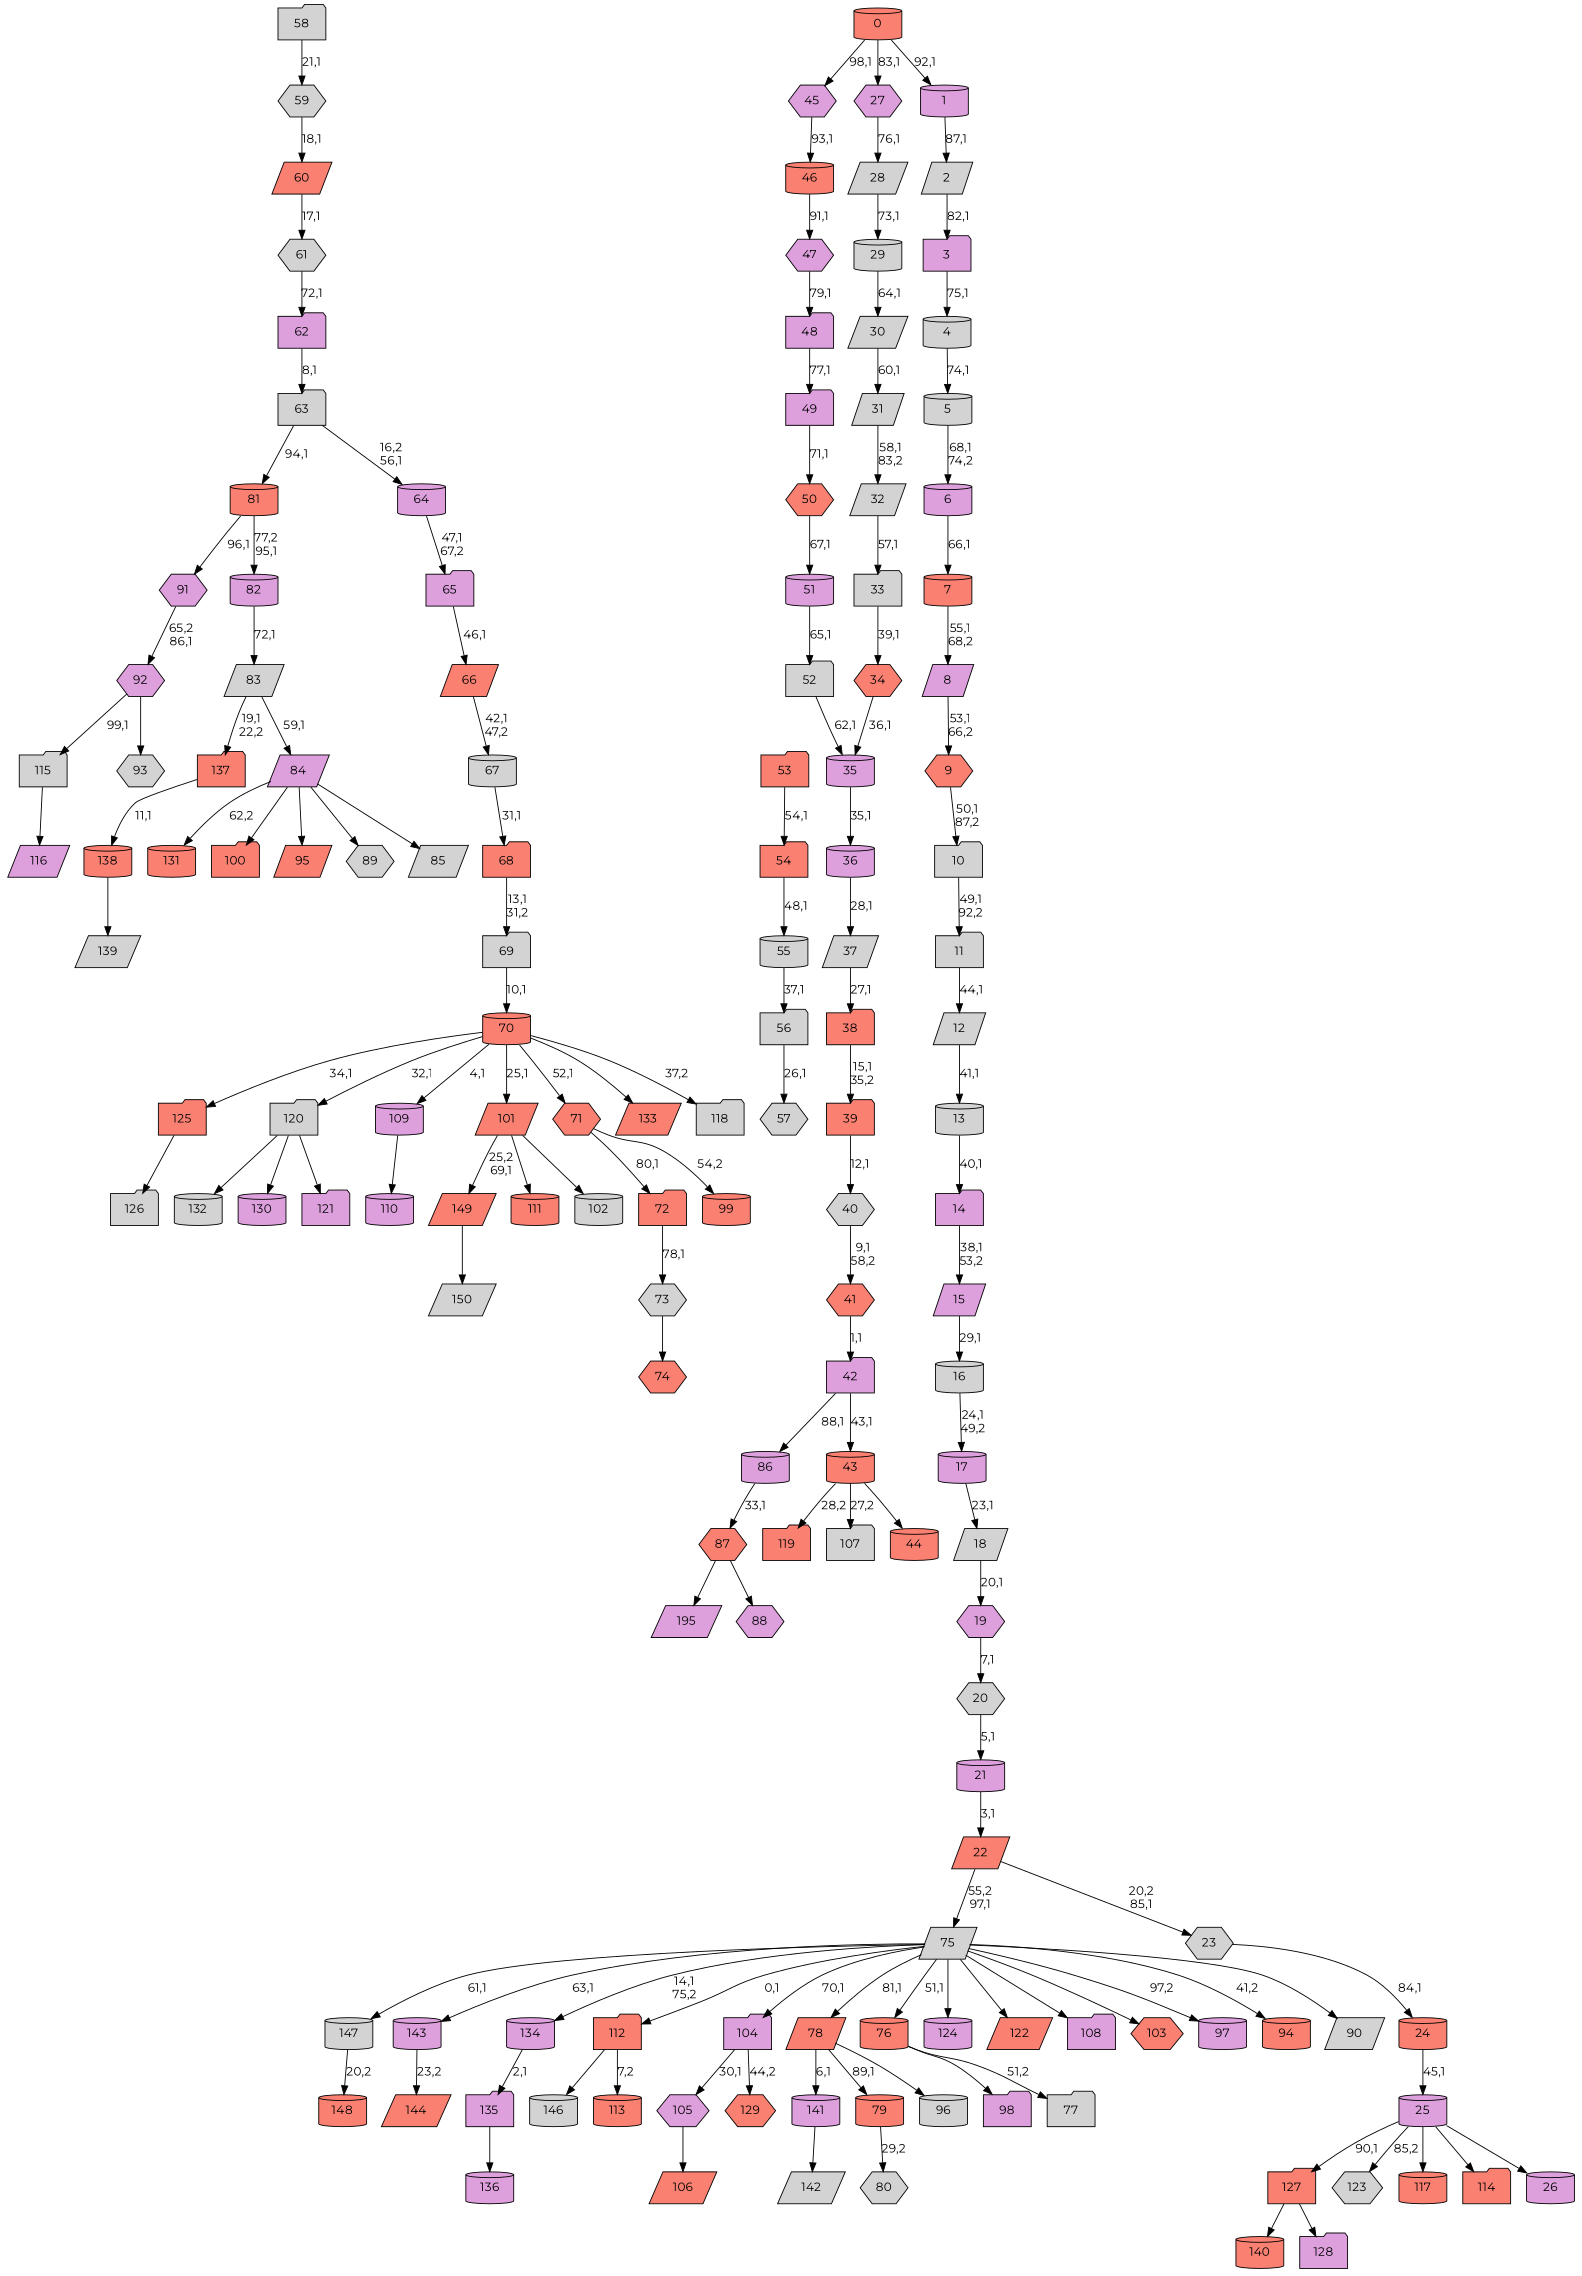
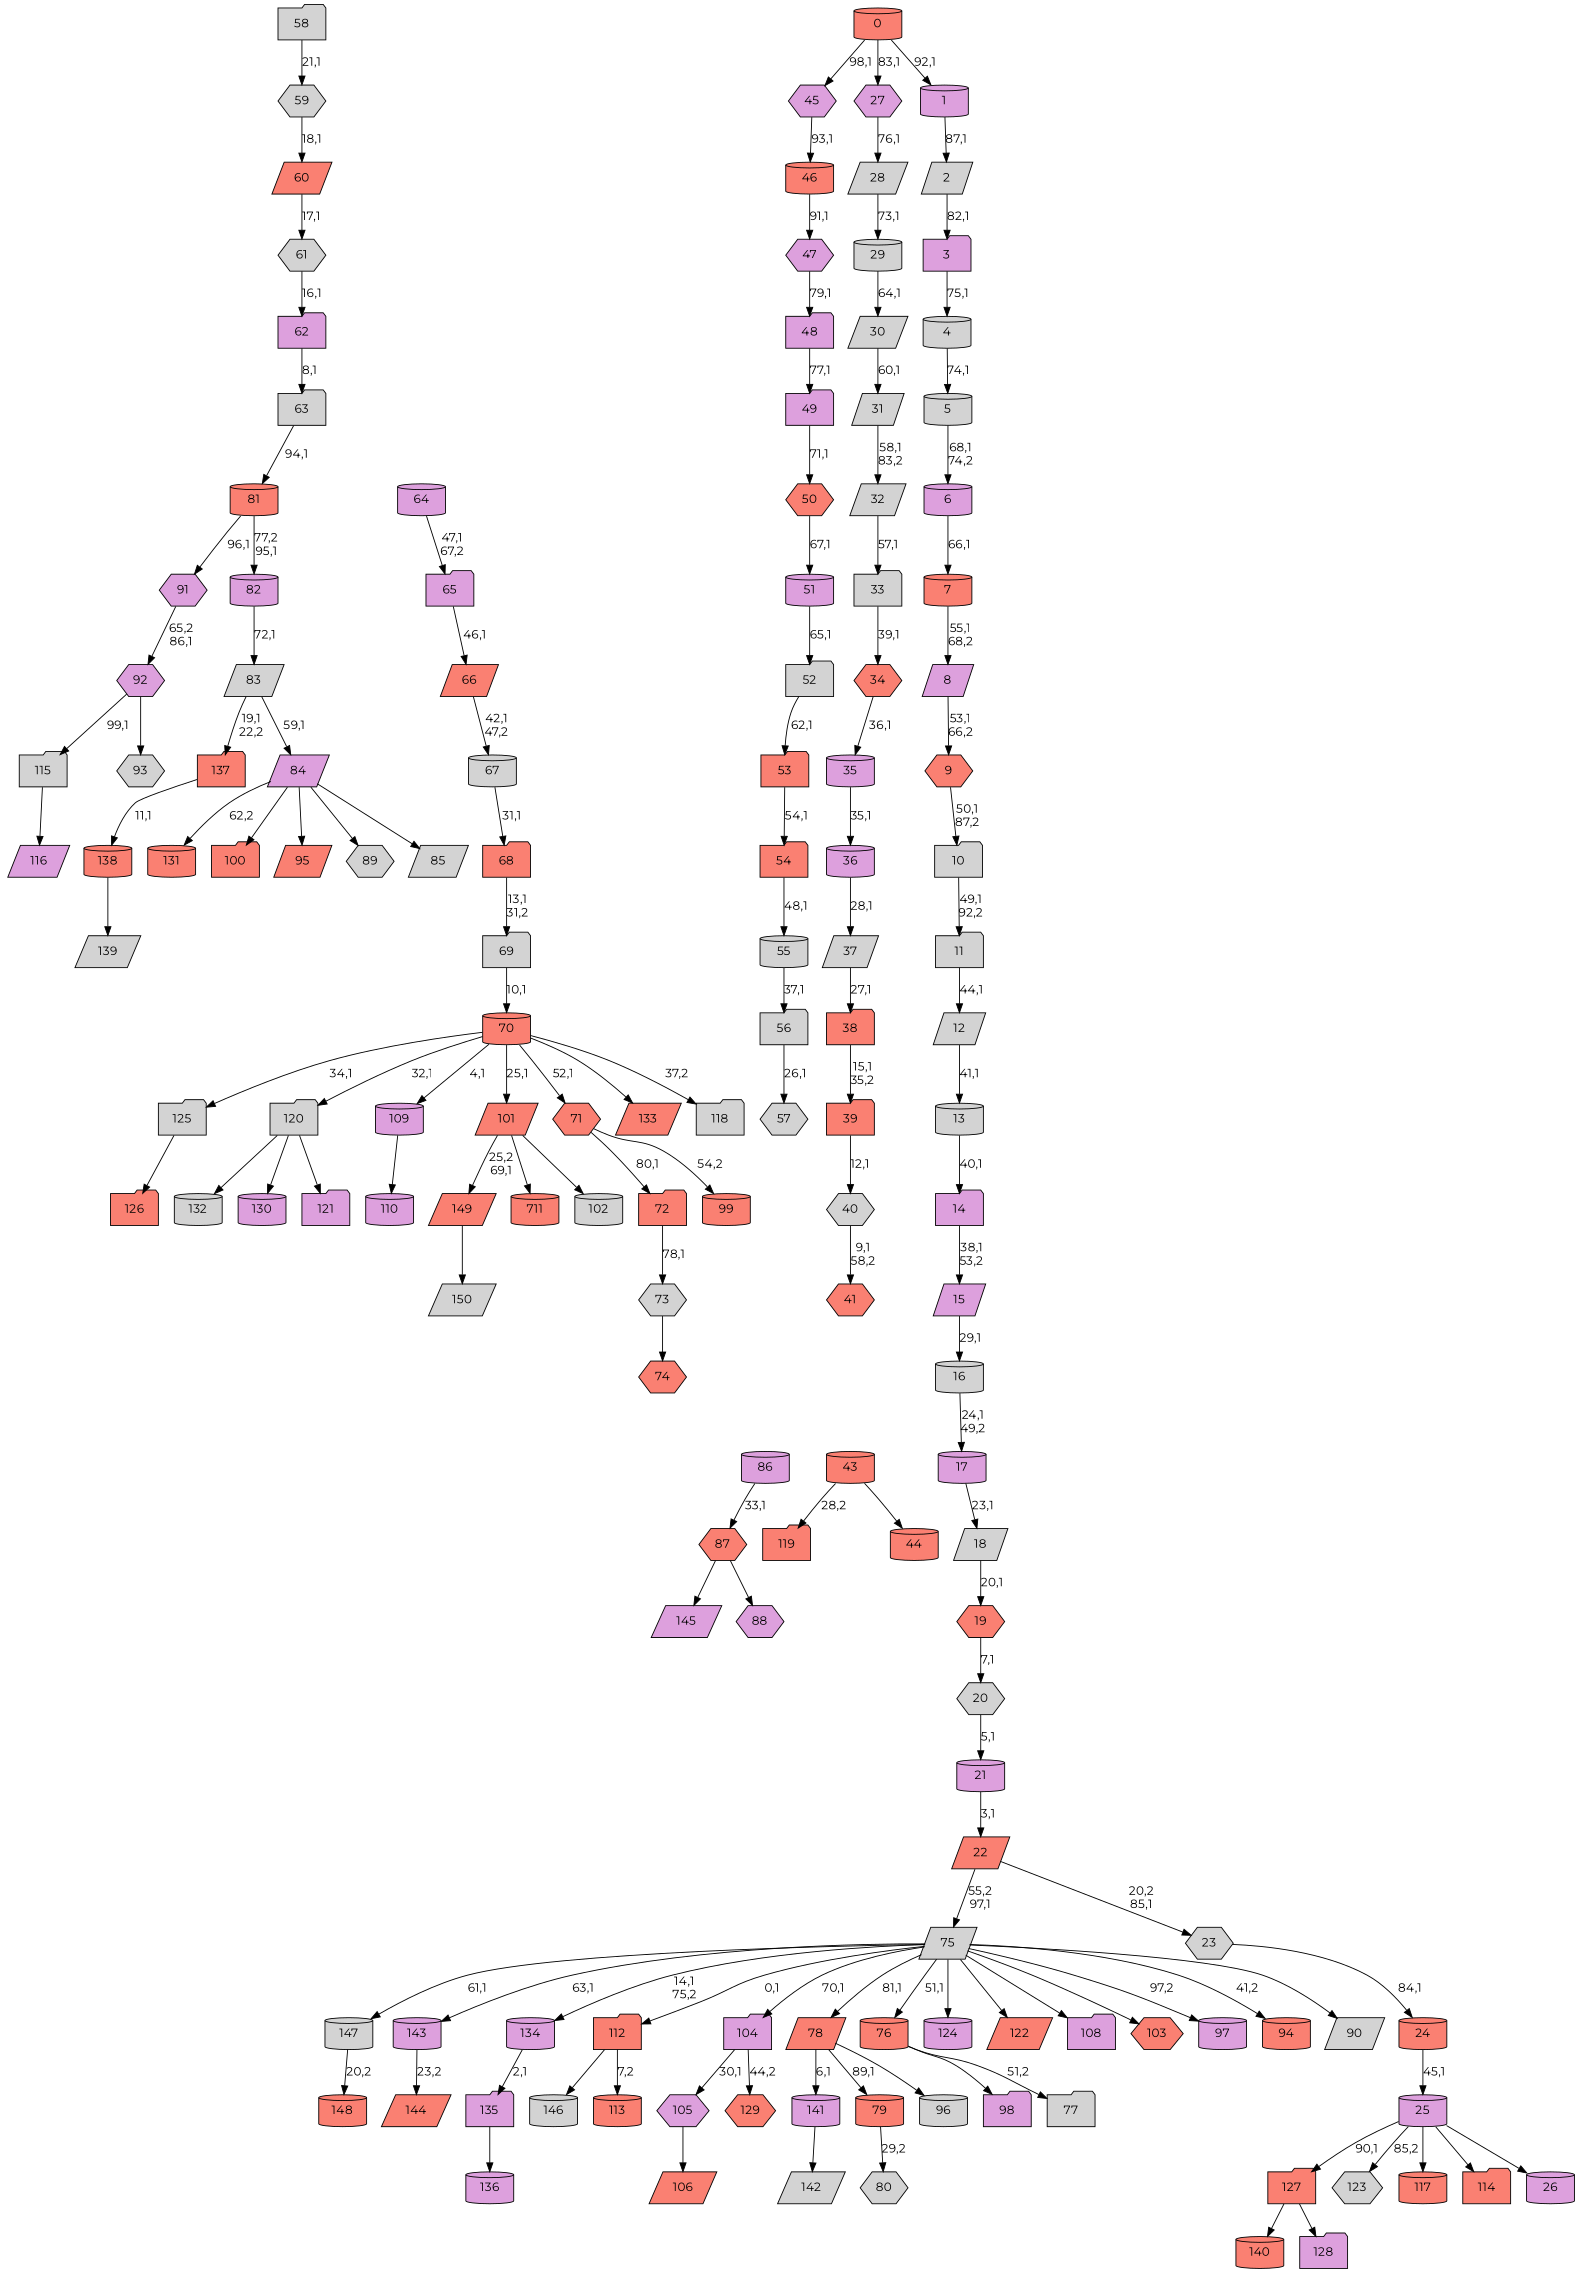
(312, 294) -> (312, 294)
(359, 452) -> none
(827, 722) -> (789, 720)
(182, 1119) -> (182, 1119)
(134, 1210) -> (134, 1210)
(535, 1210) -> (535, 1210)
(850, 1377) -> none
(850, 1544) -> none
(686, 1622) -> (686, 1622)
(981, 1622) -> (981, 1622)
